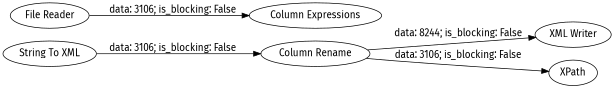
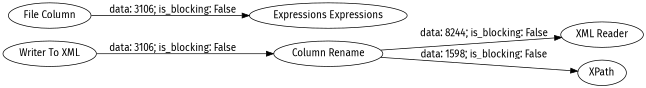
(50, 16) -> (50, 16)
(315, 16) -> (328, 16)
(573, 35) -> (602, 35)
(50, 54) -> (50, 54)
(458, 55) -> (484, 55)
